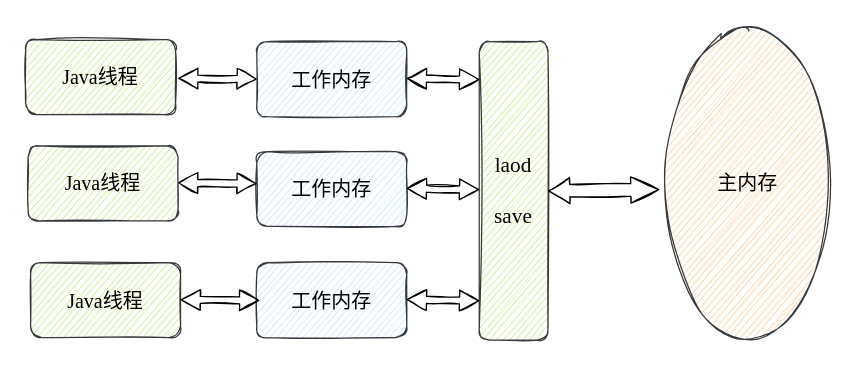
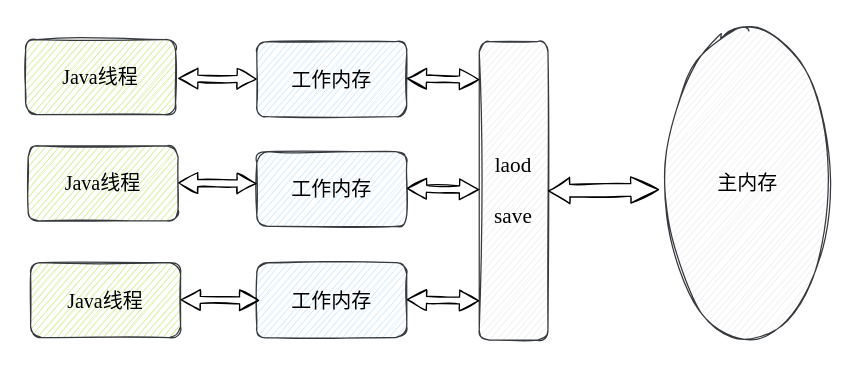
(748, 183) -> (748, 183)
(514, 191) -> (514, 191)
